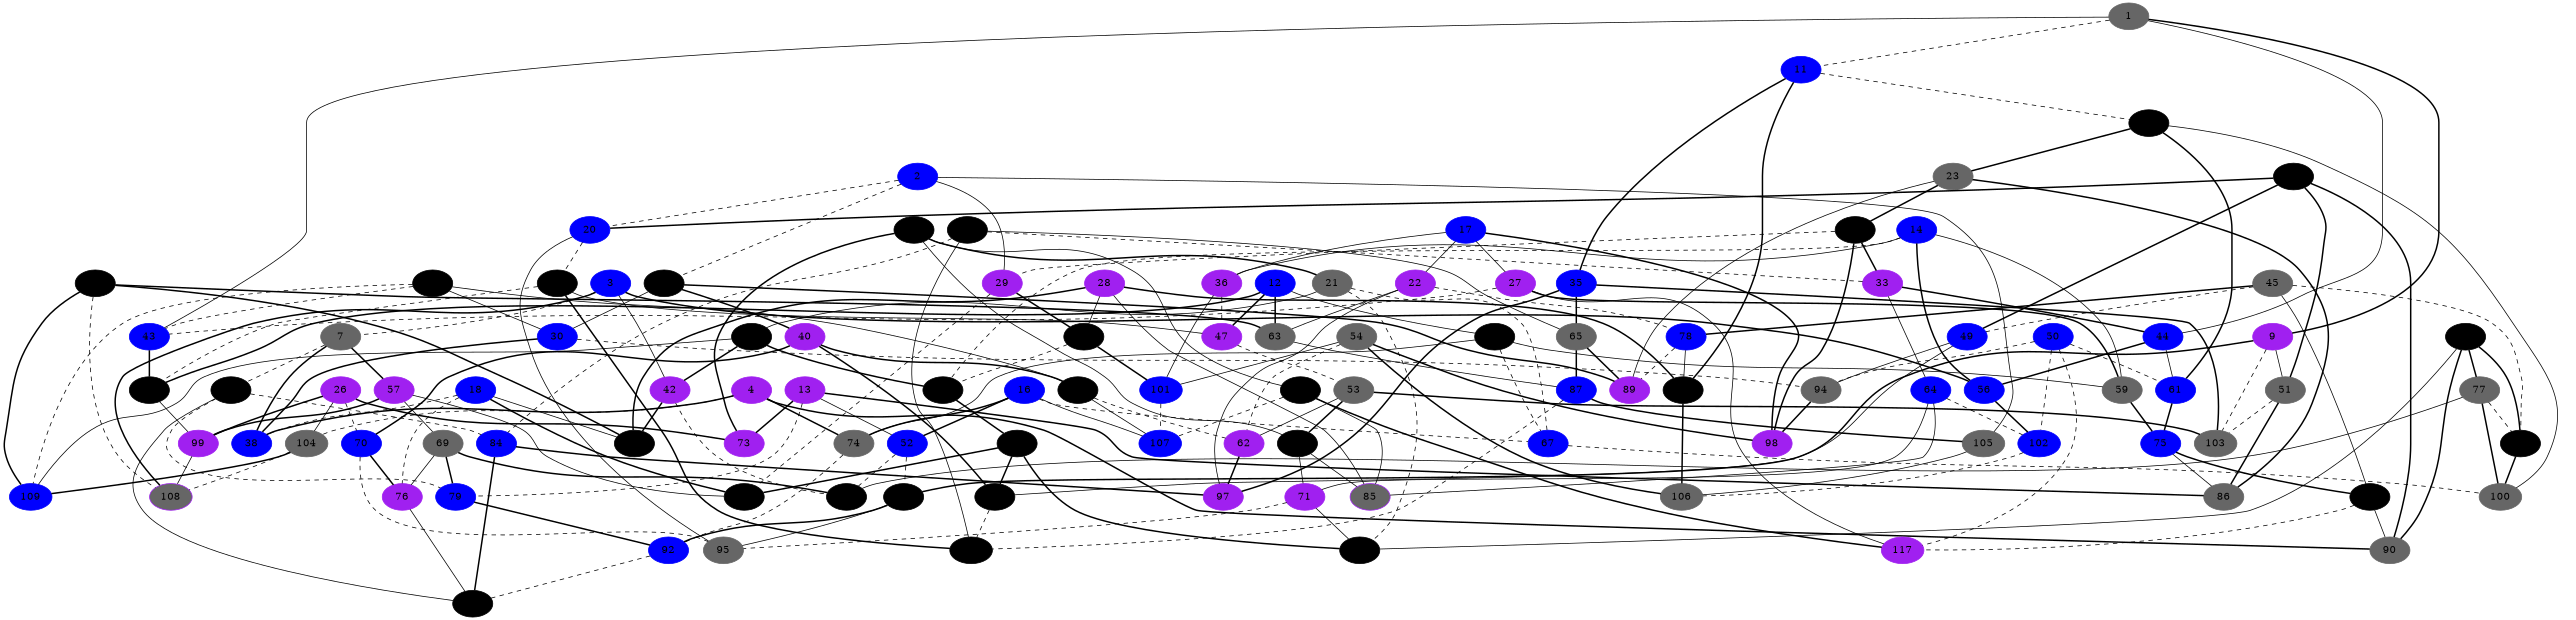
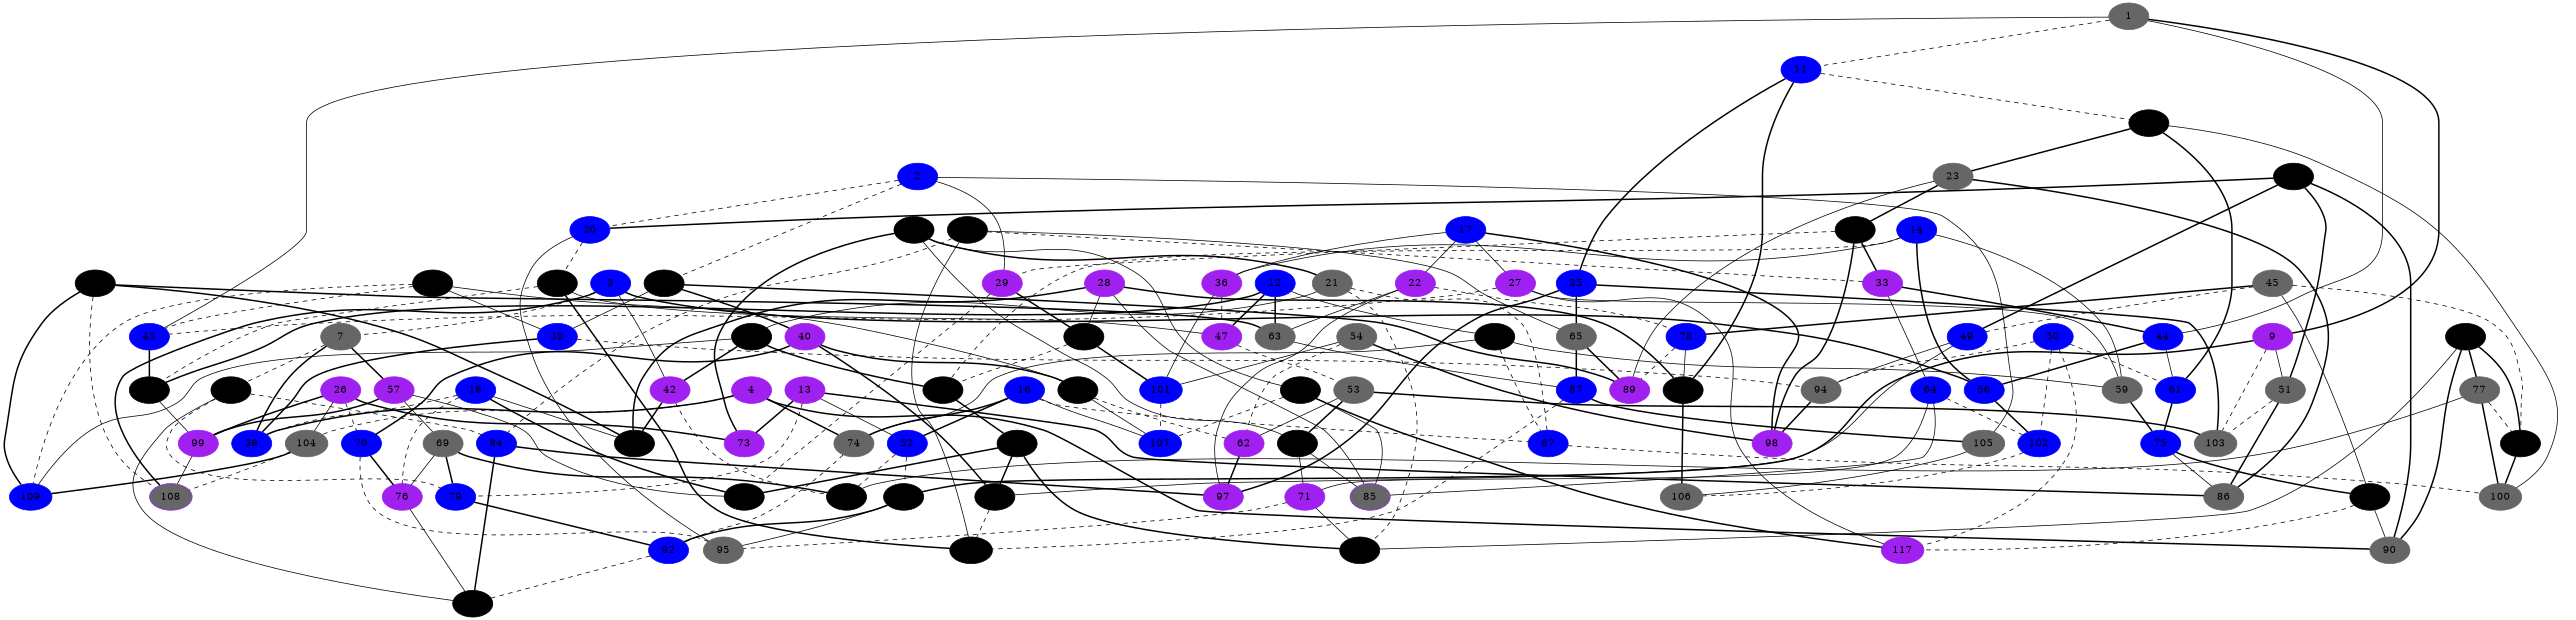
(1824, 303) -> (1824, 303)
(1509, 451) -> none
